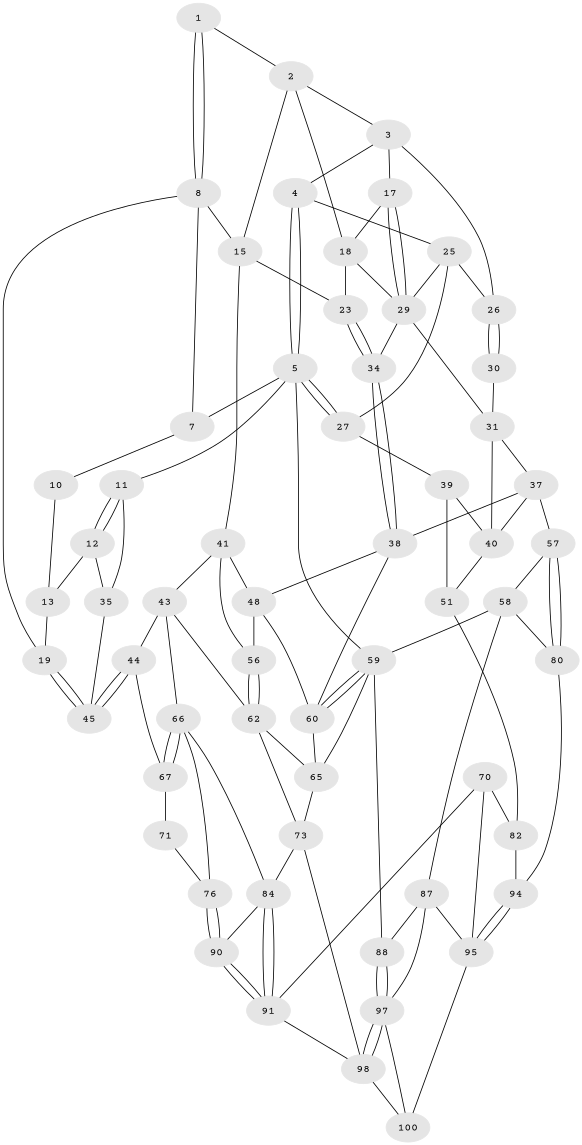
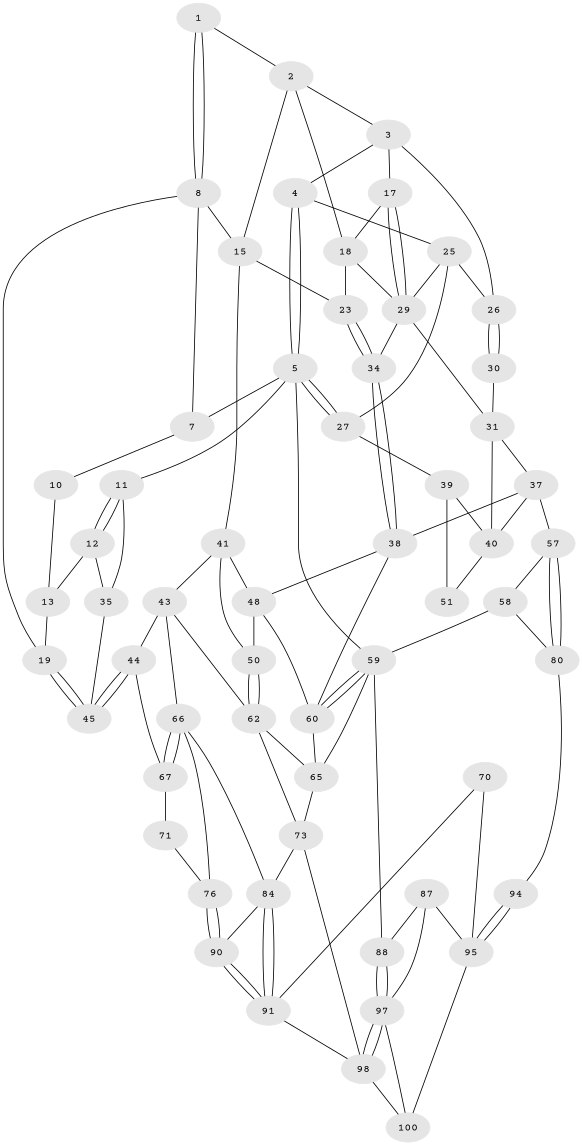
(254, 660) -> (254, 660)
(460, 746) -> none
(516, 835) -> none
